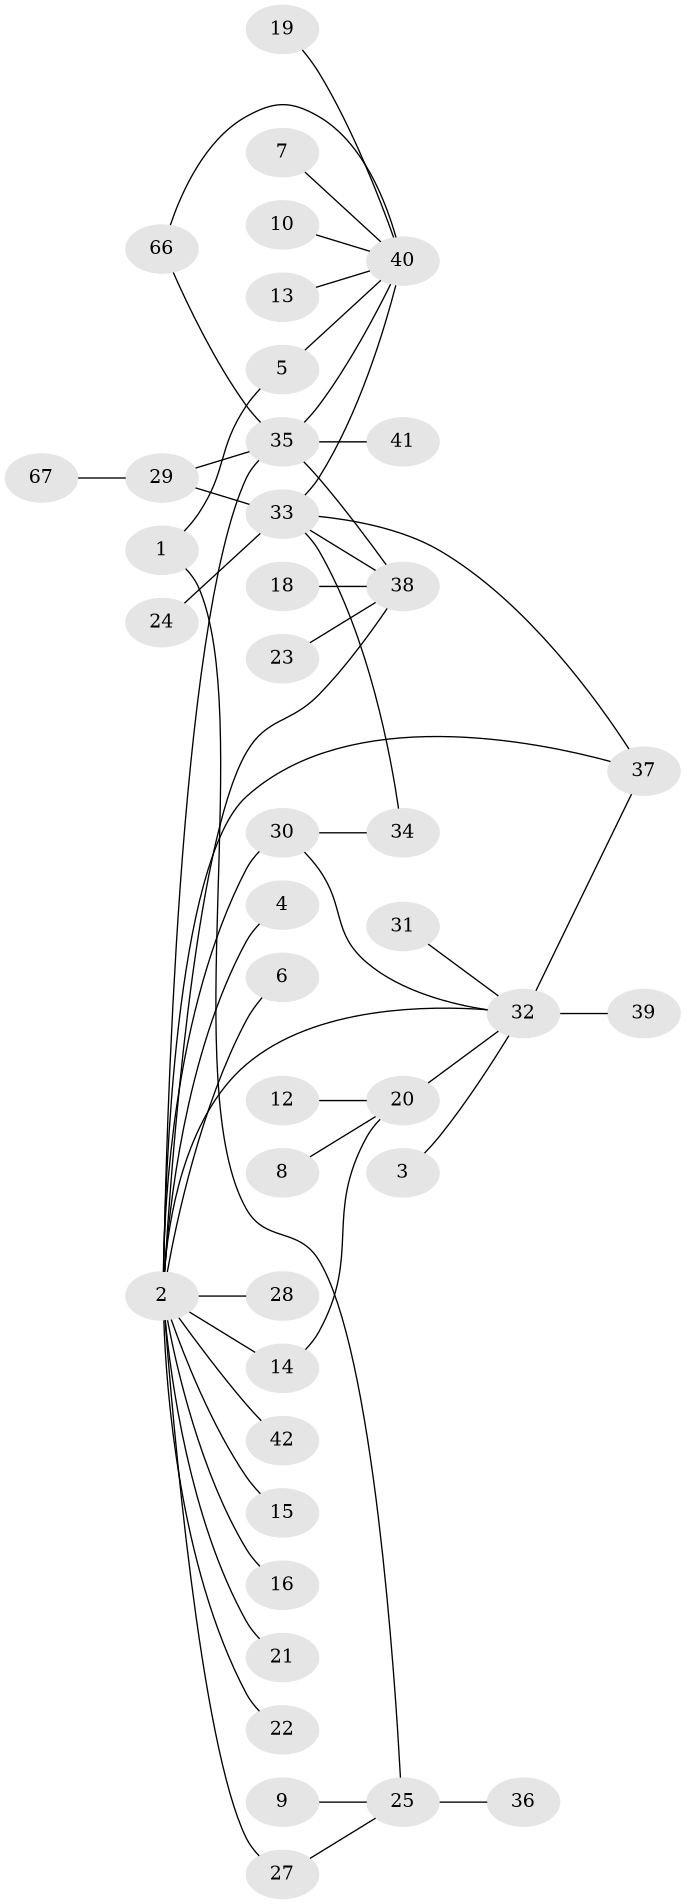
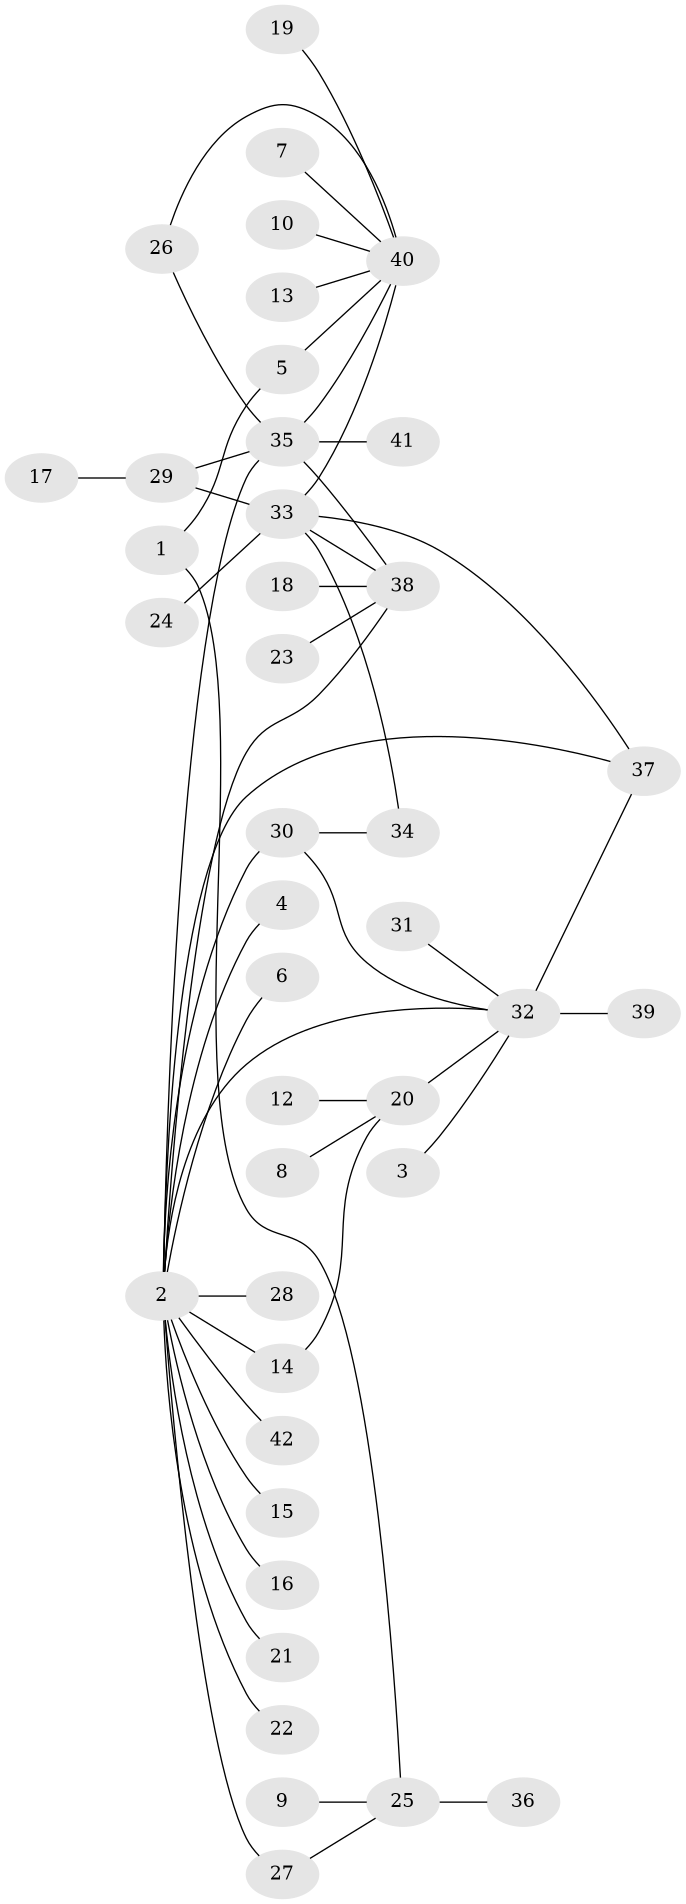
(162, 249) -> (162, 249)
(42, 478) -> (42, 478)
